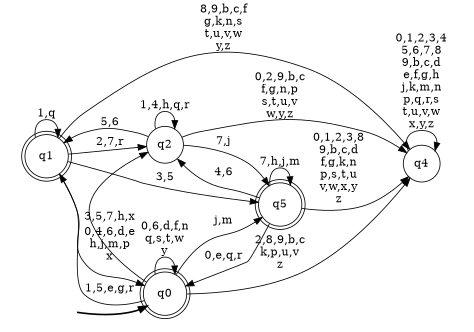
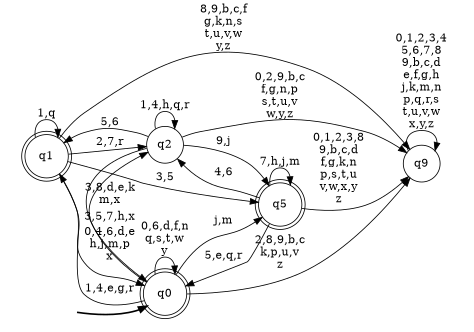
(224, 141) -> (224, 141)
(422, 164) -> (422, 164)
none -> (87, 197)
(224, 256) -> (224, 256)
(110, 288) -> (110, 288)
